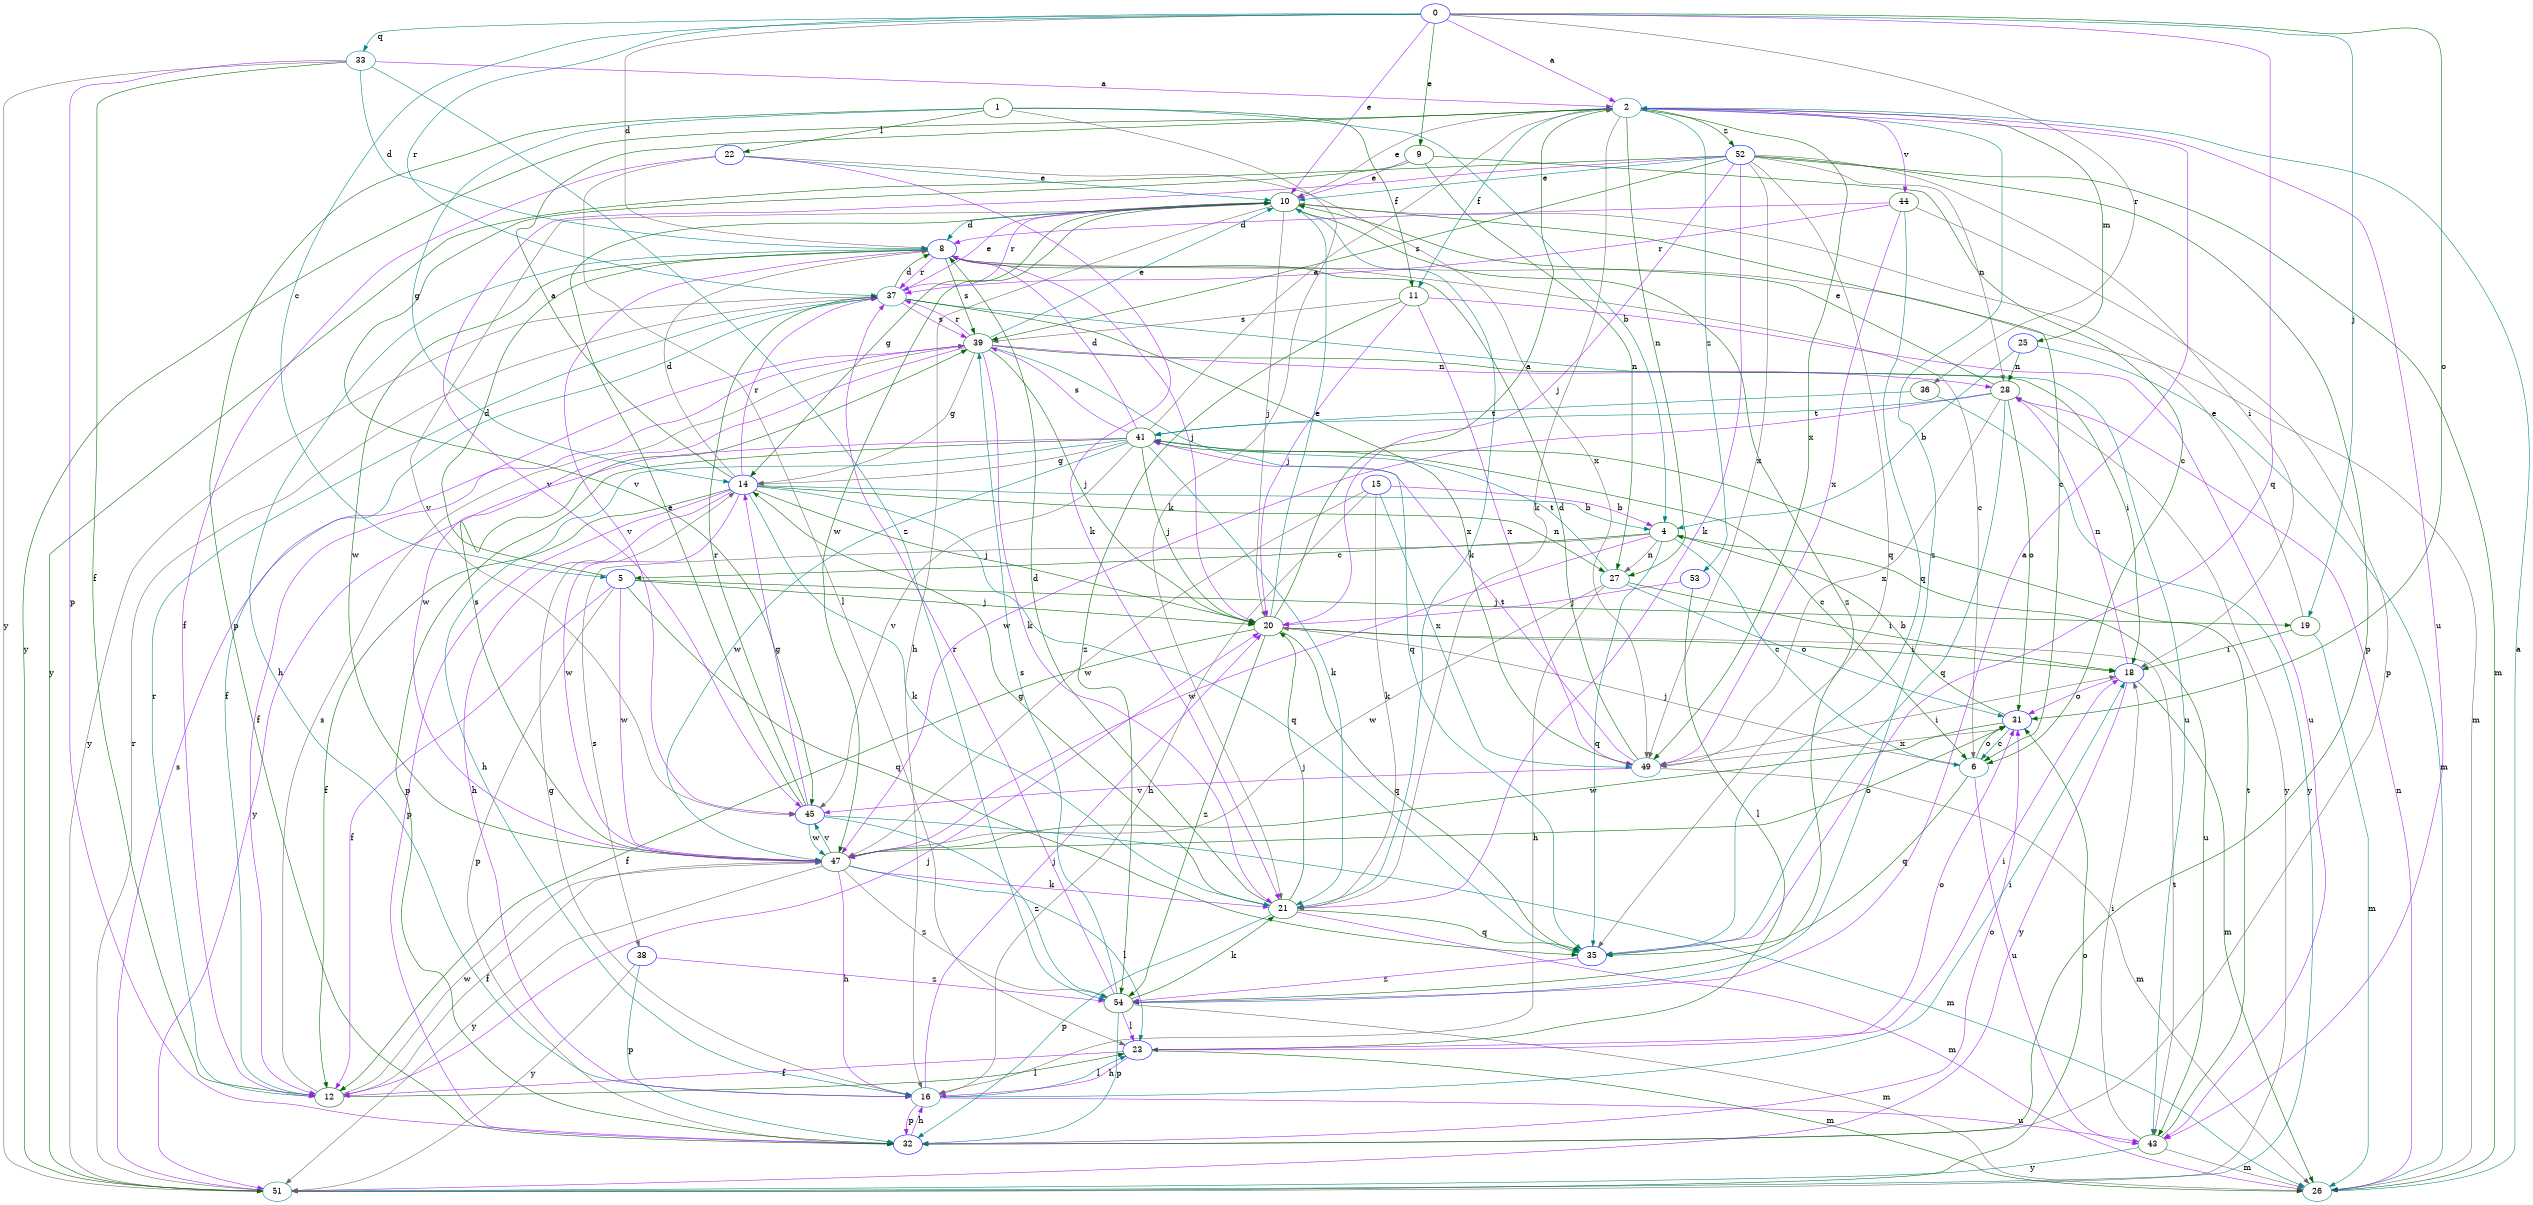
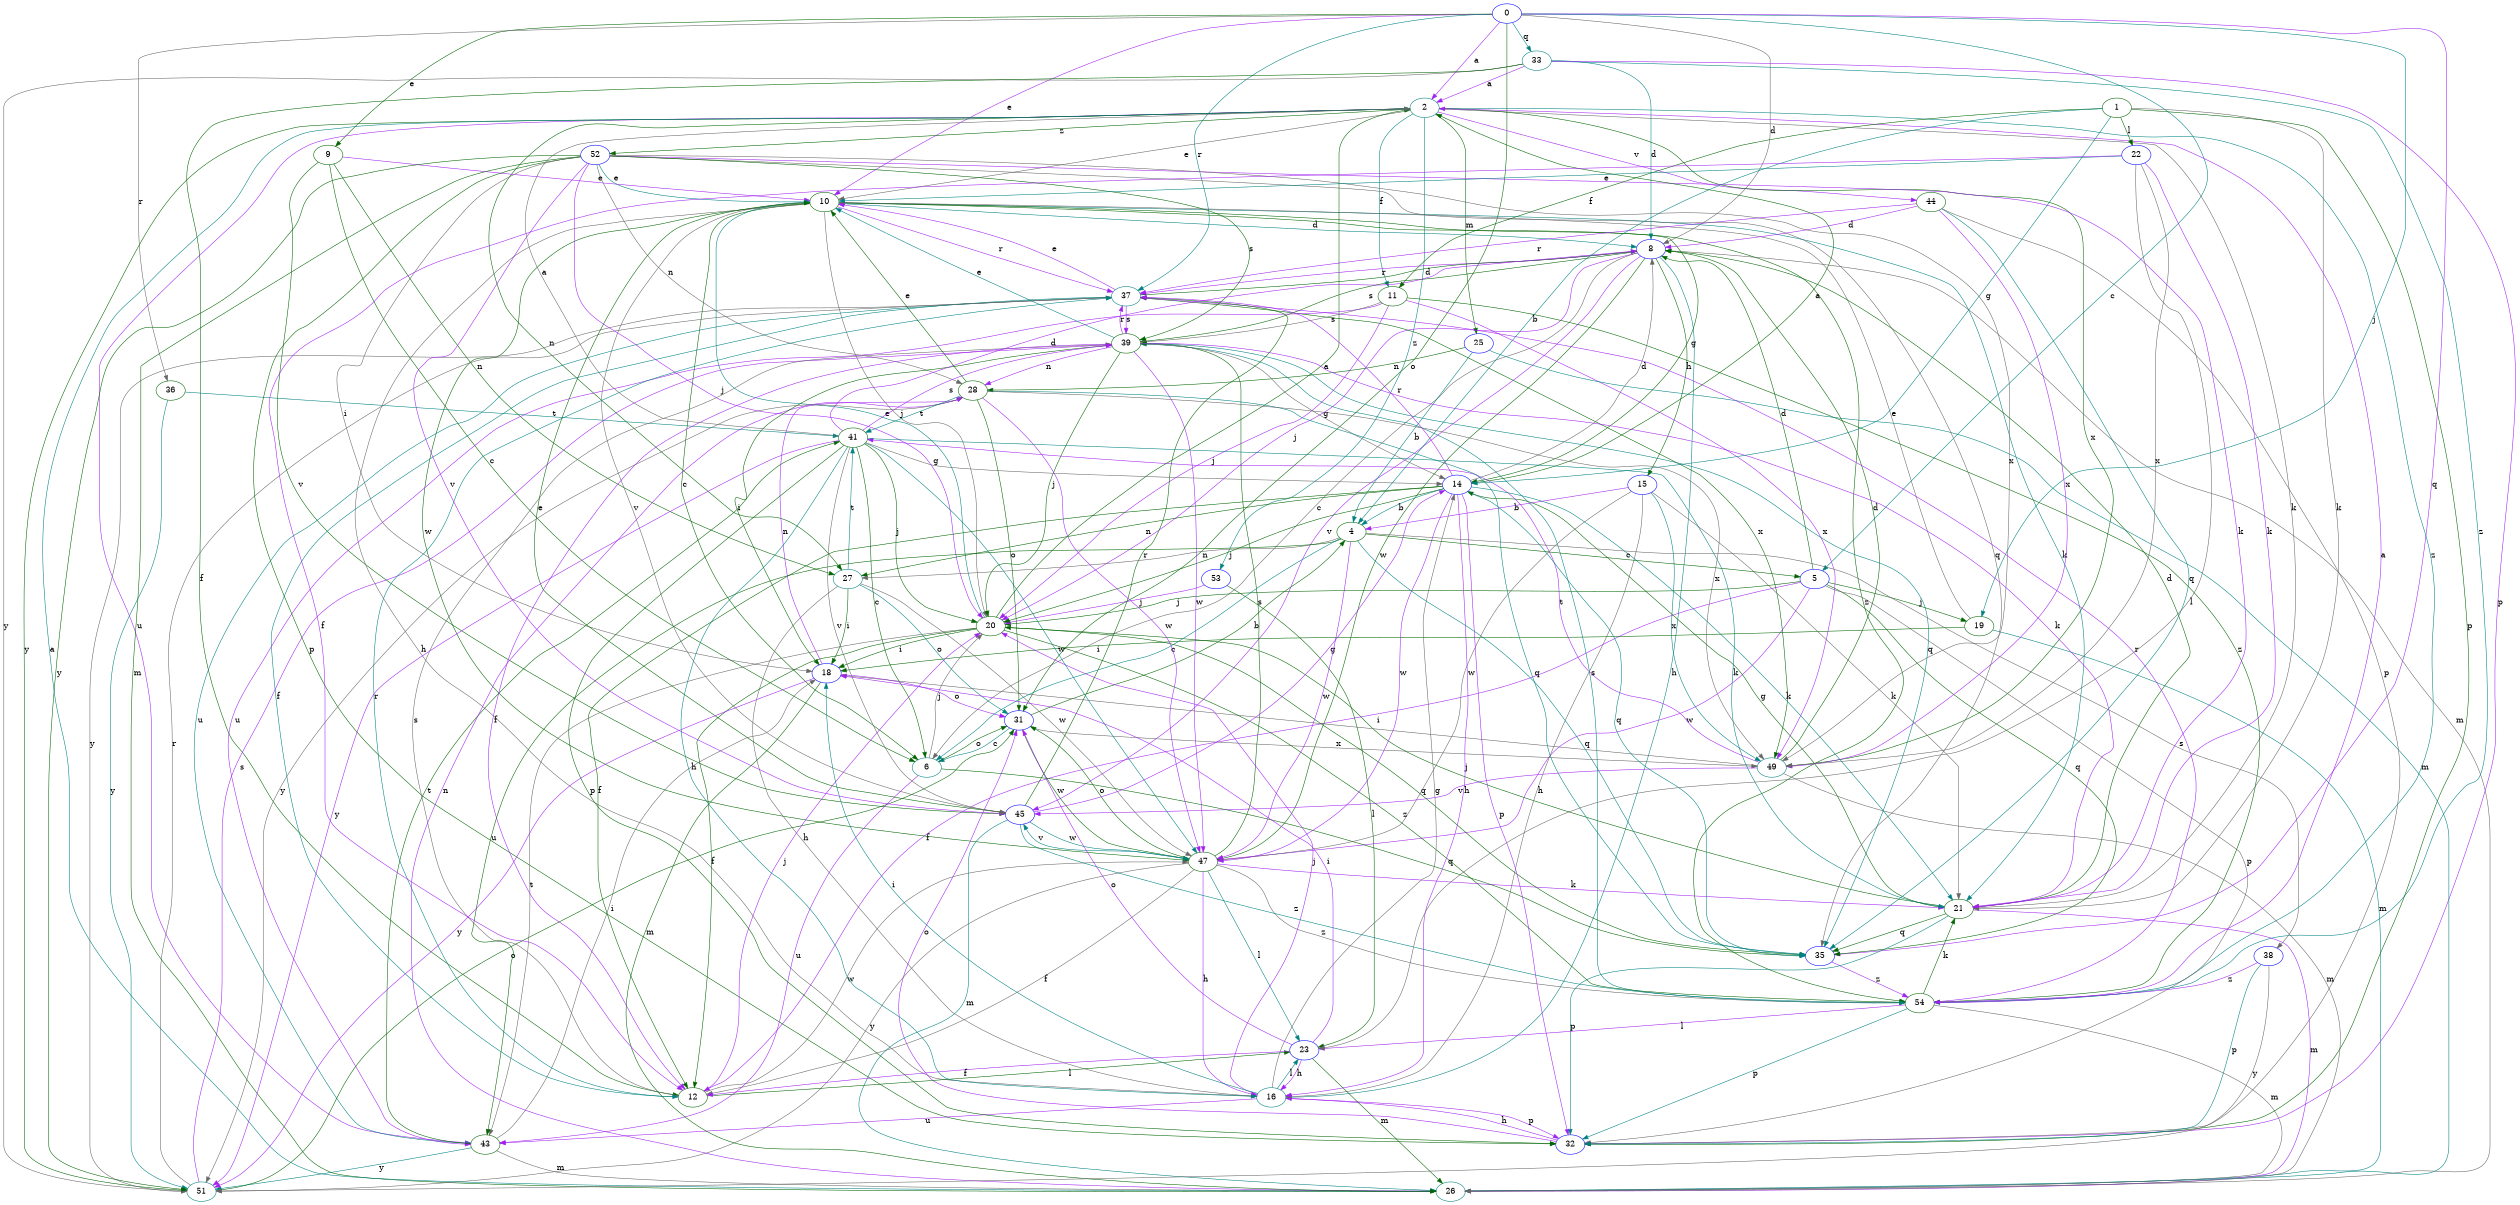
none -> (1686, 365)
